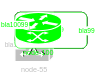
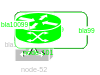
(38, 53) -> (38, 53)
(34, 70) -> (34, 70)
